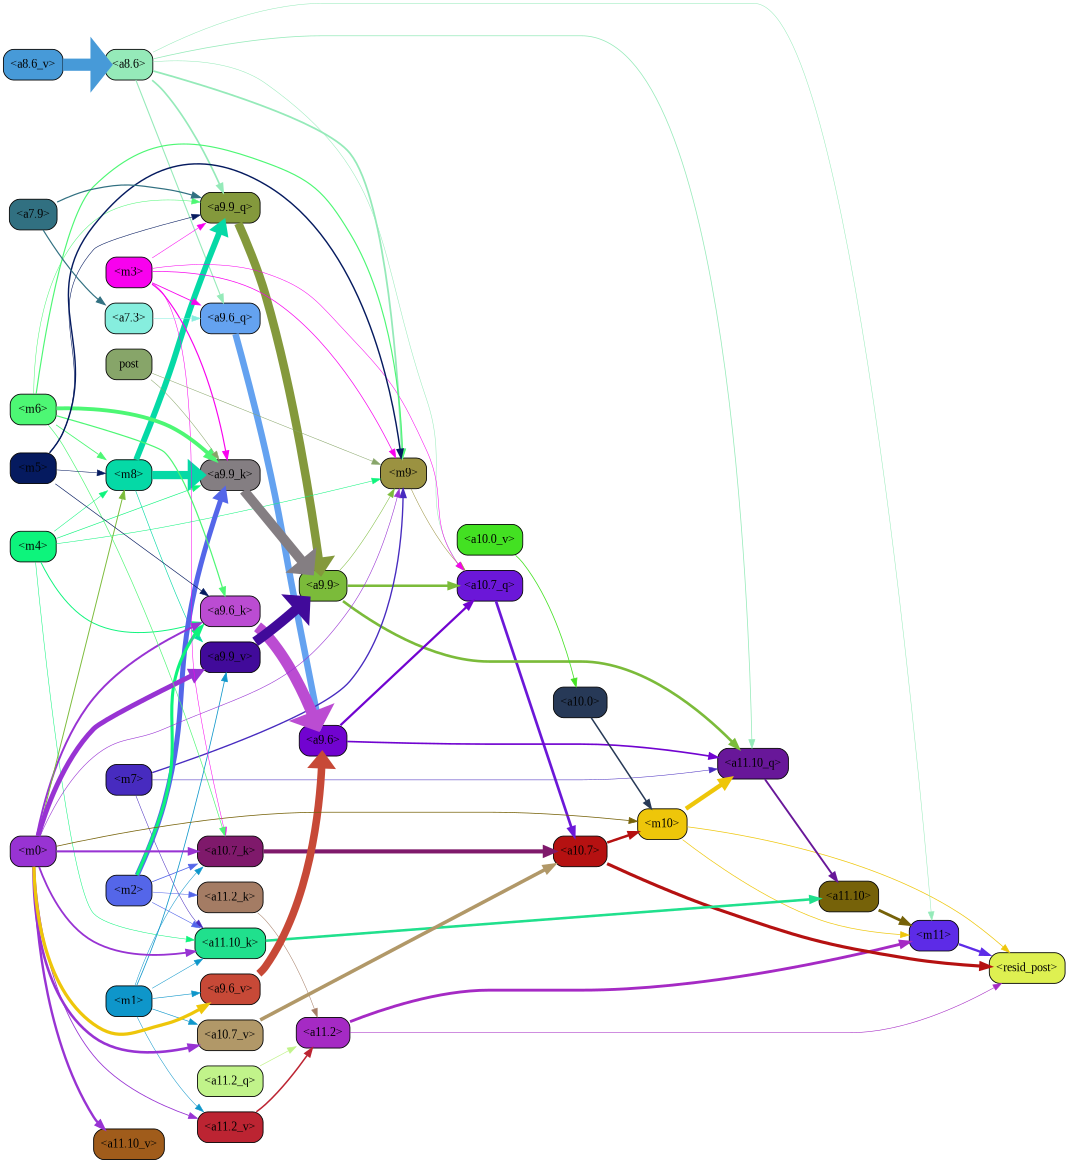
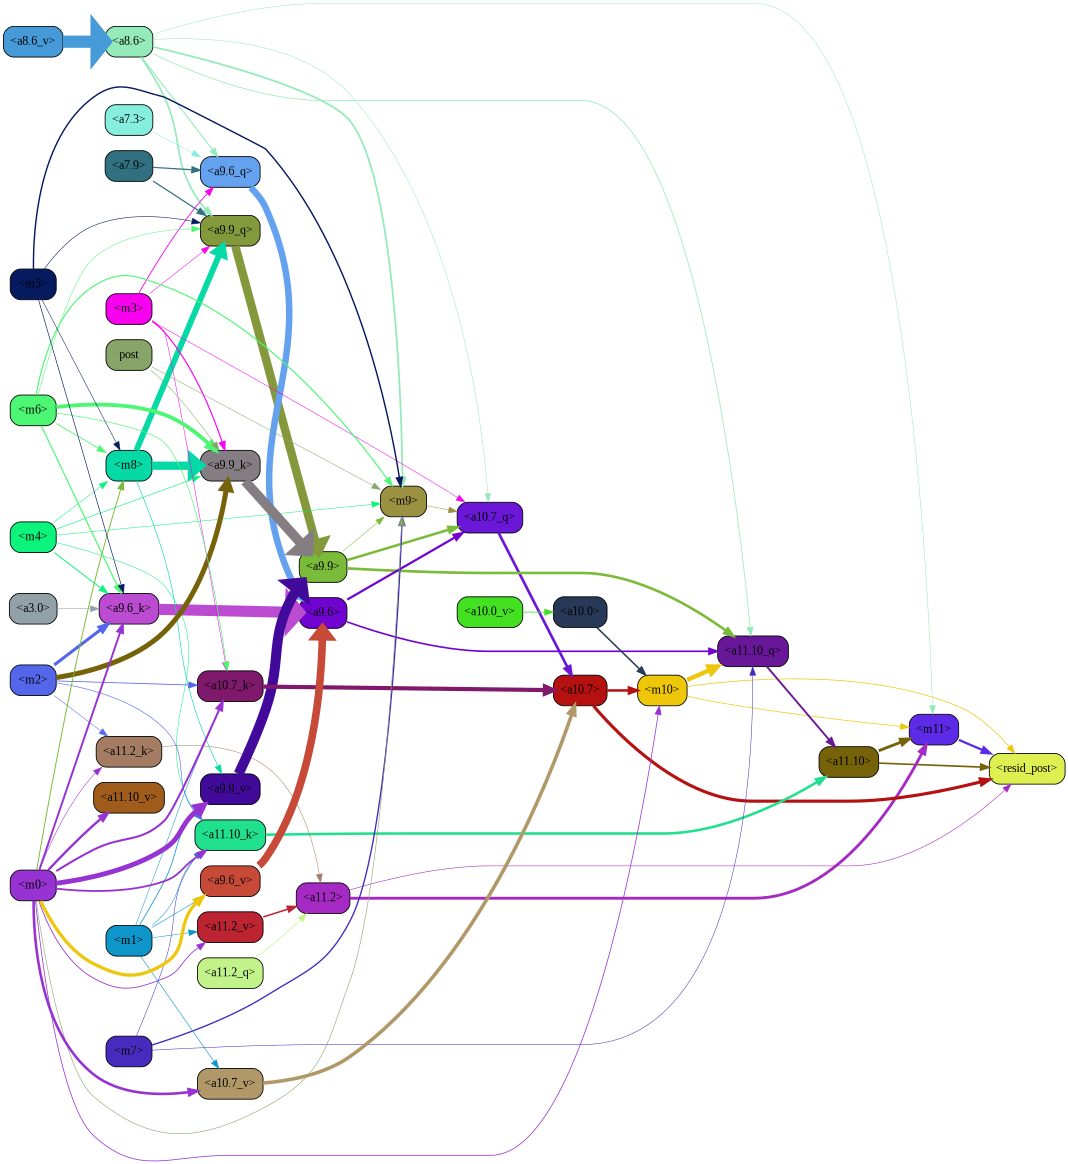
(67, 265) -> (172, 169)
(299, 321) -> none
none -> (33, 609)
(182, 688) -> (172, 622)
(245, 696) -> (335, 1024)
(172, 736) -> (73, 651)
none -> (930, 765)
(341, 812) -> (410, 1155)
none -> (63, 819)
